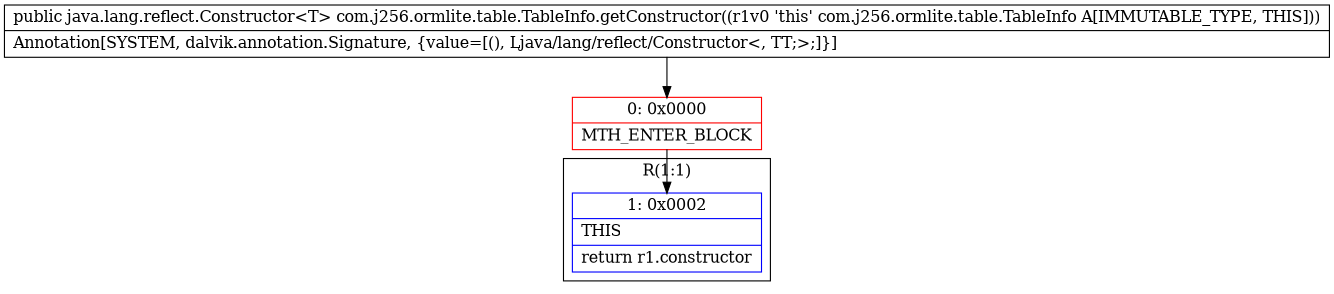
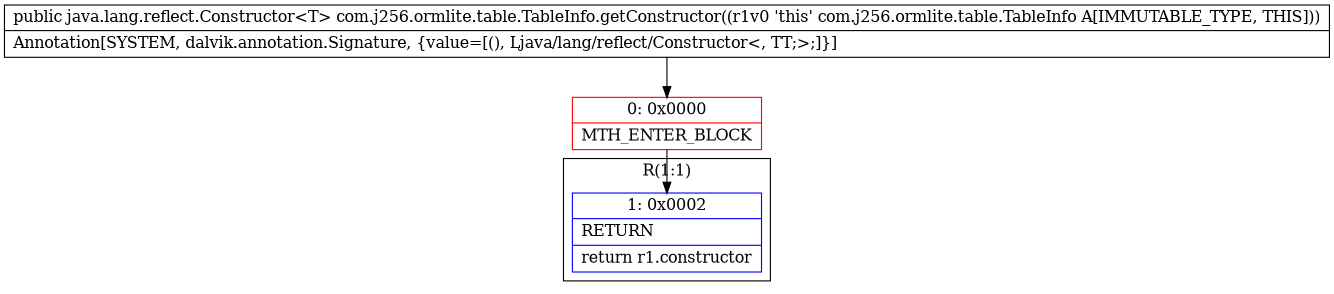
(602, 231) -> (617, 231)
